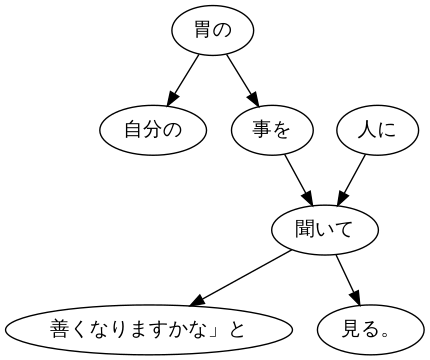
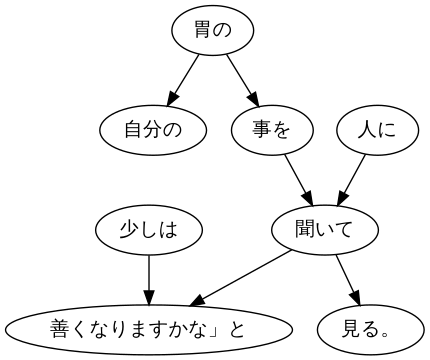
none -> (149, 230)
